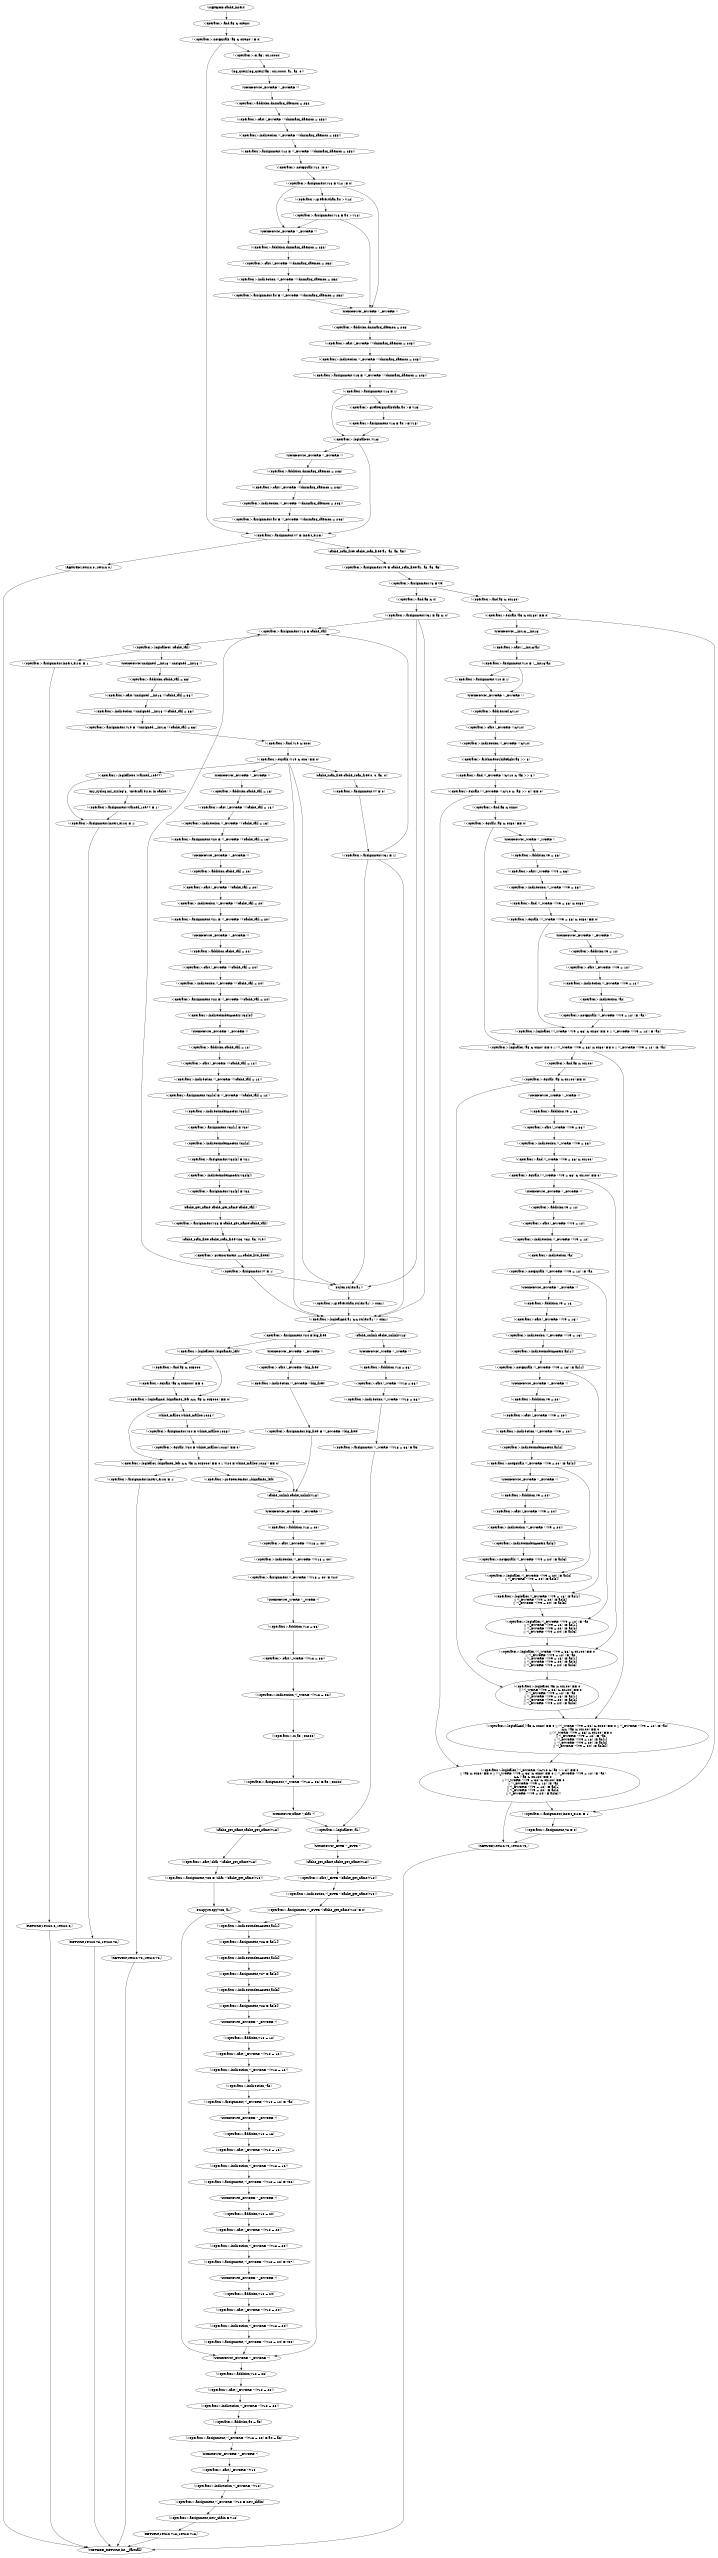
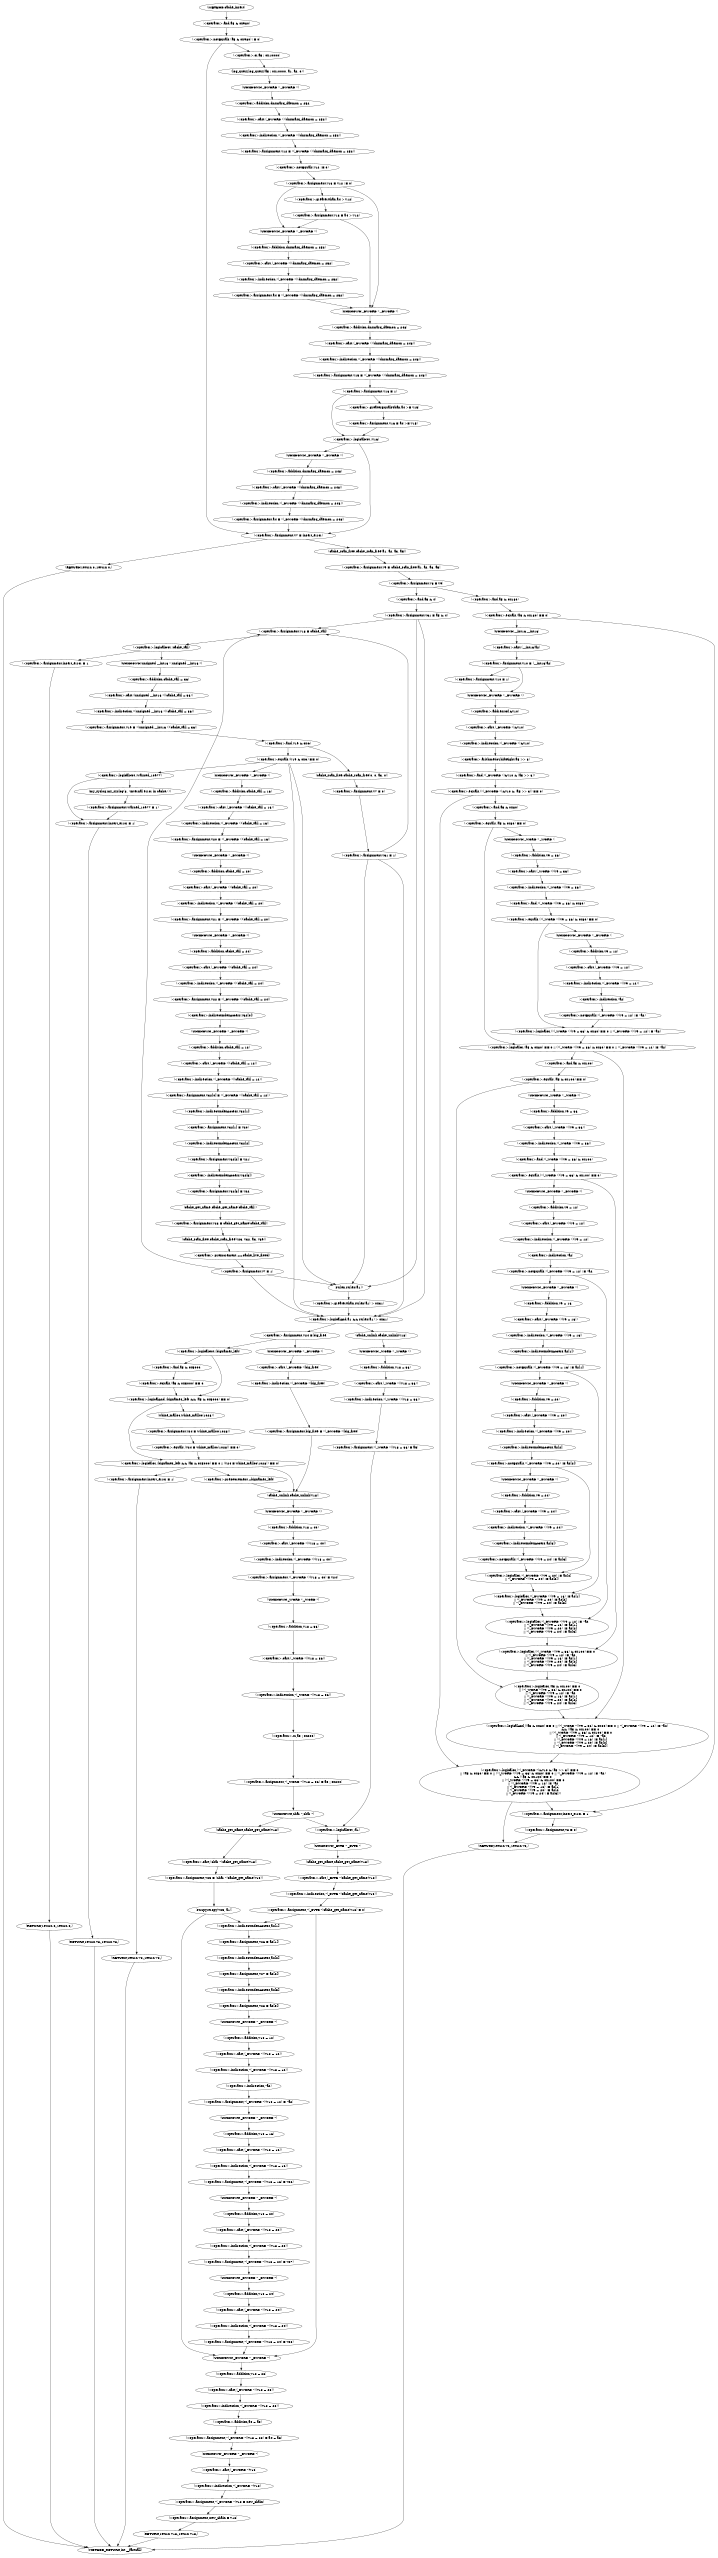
(319, 767) -> (330, 754)
(224, 1240) -> (224, 1240)
(187, 1423) -> none
(293, 1814) -> (293, 1814)
